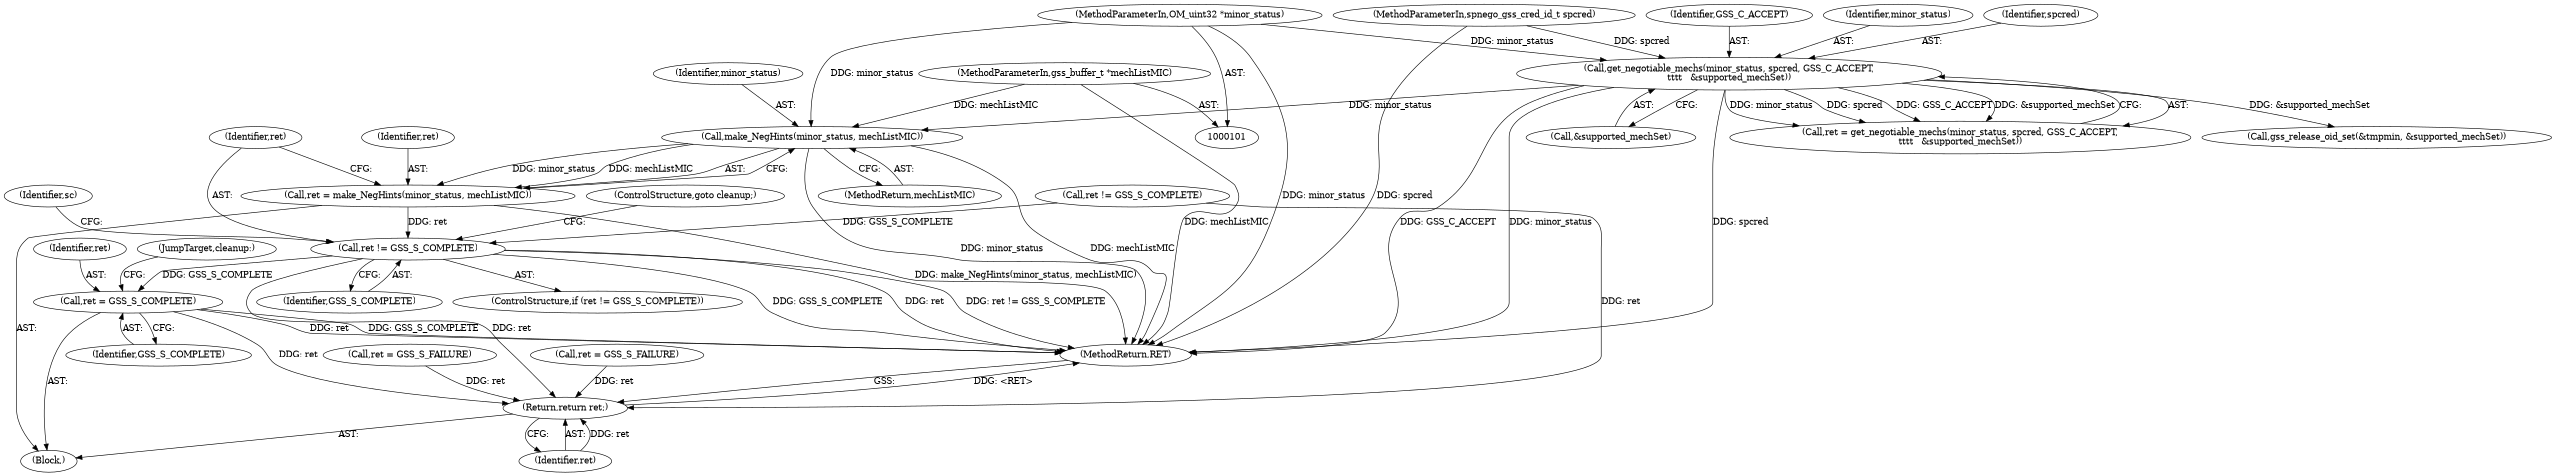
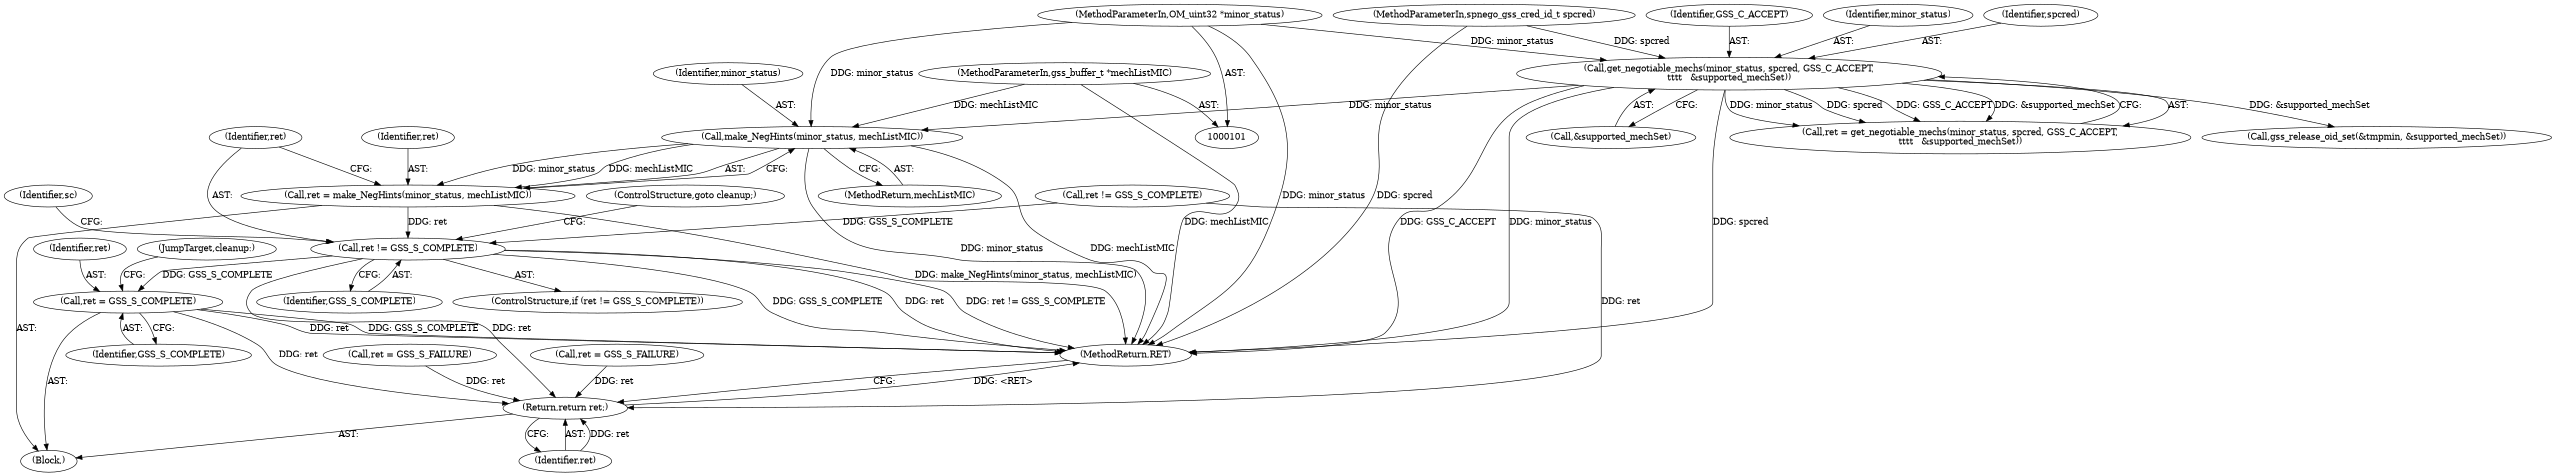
(886, 382) -> (886, 382)
